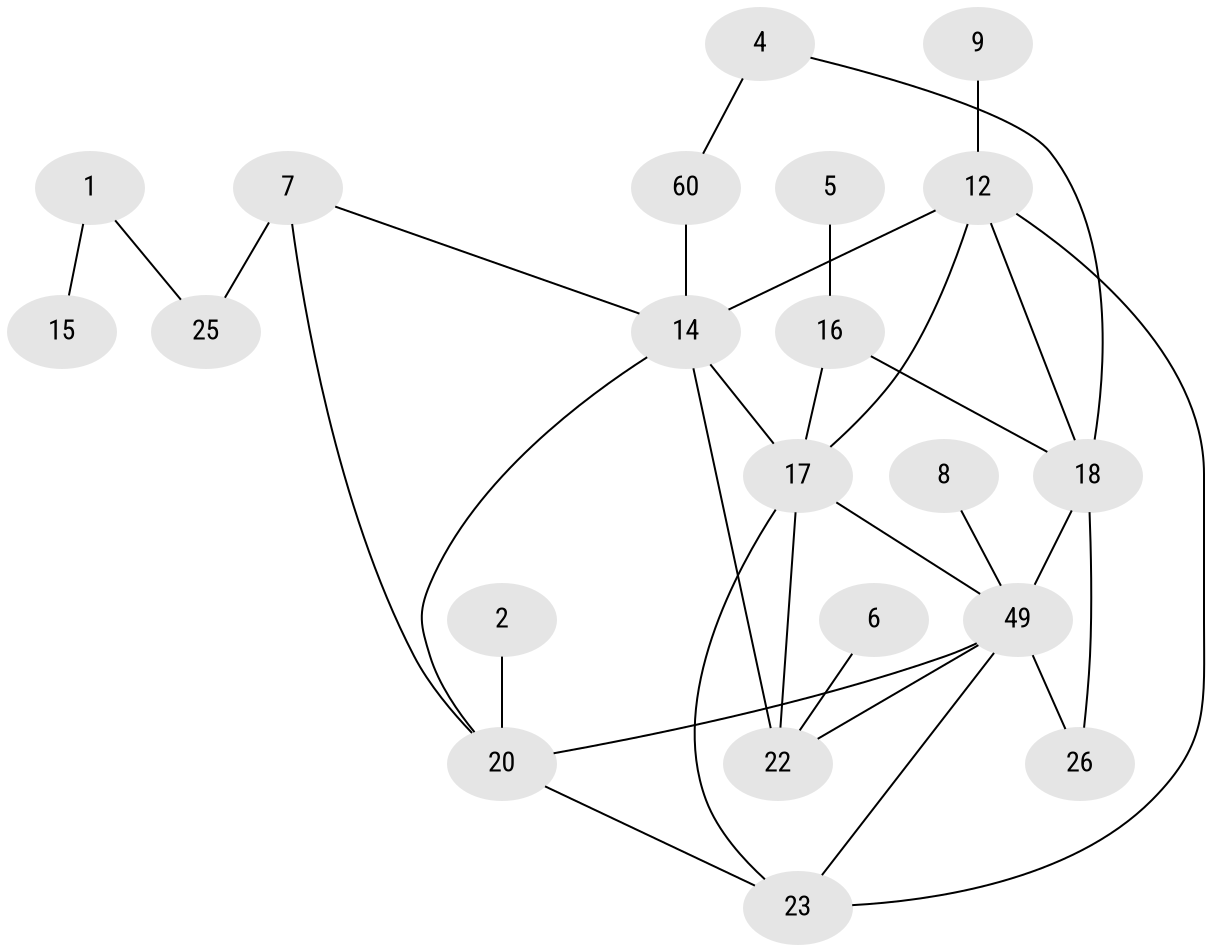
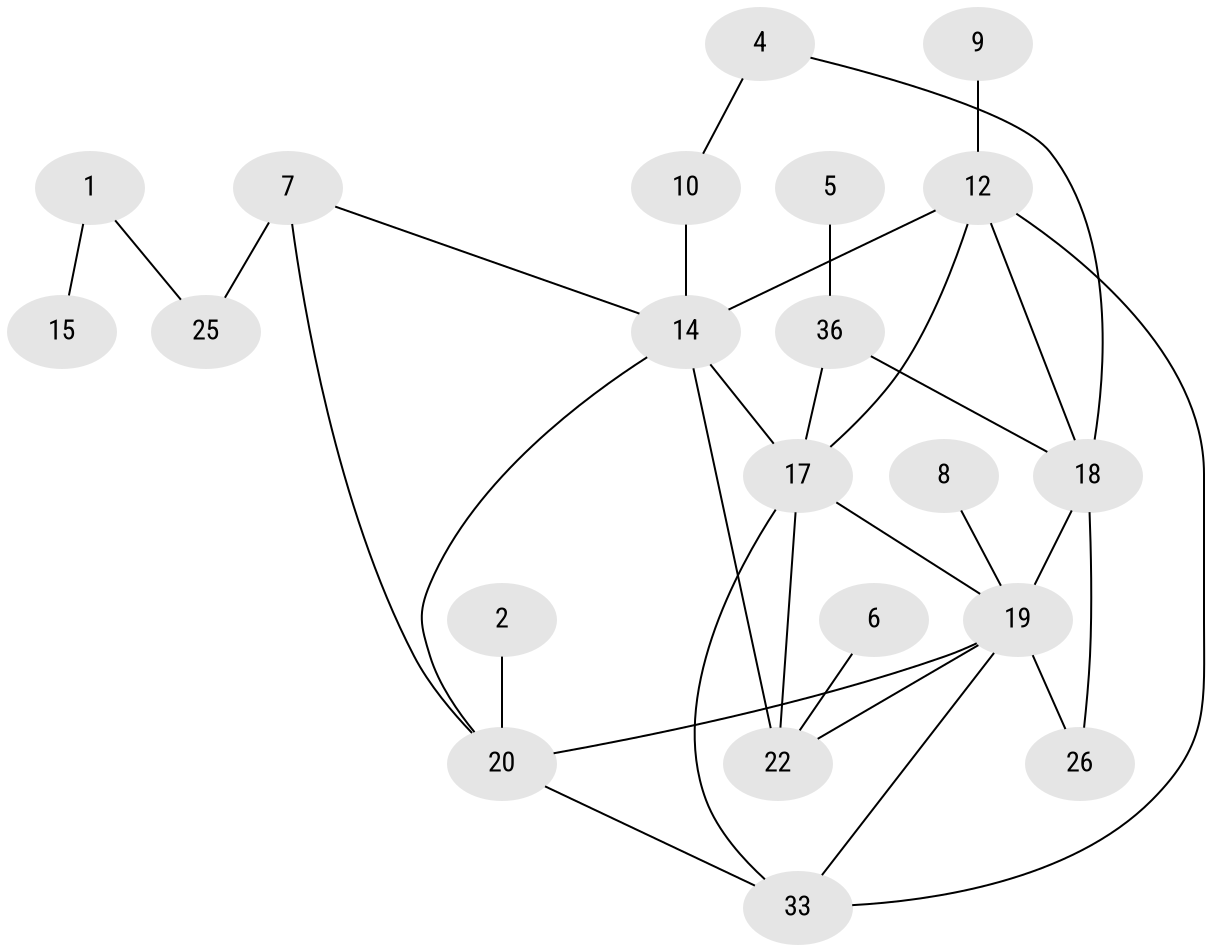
(686, 188) -> (686, 188)
(830, 332) -> (830, 332)
(1018, 620) -> (1018, 620)
(798, 908) -> (798, 908)
